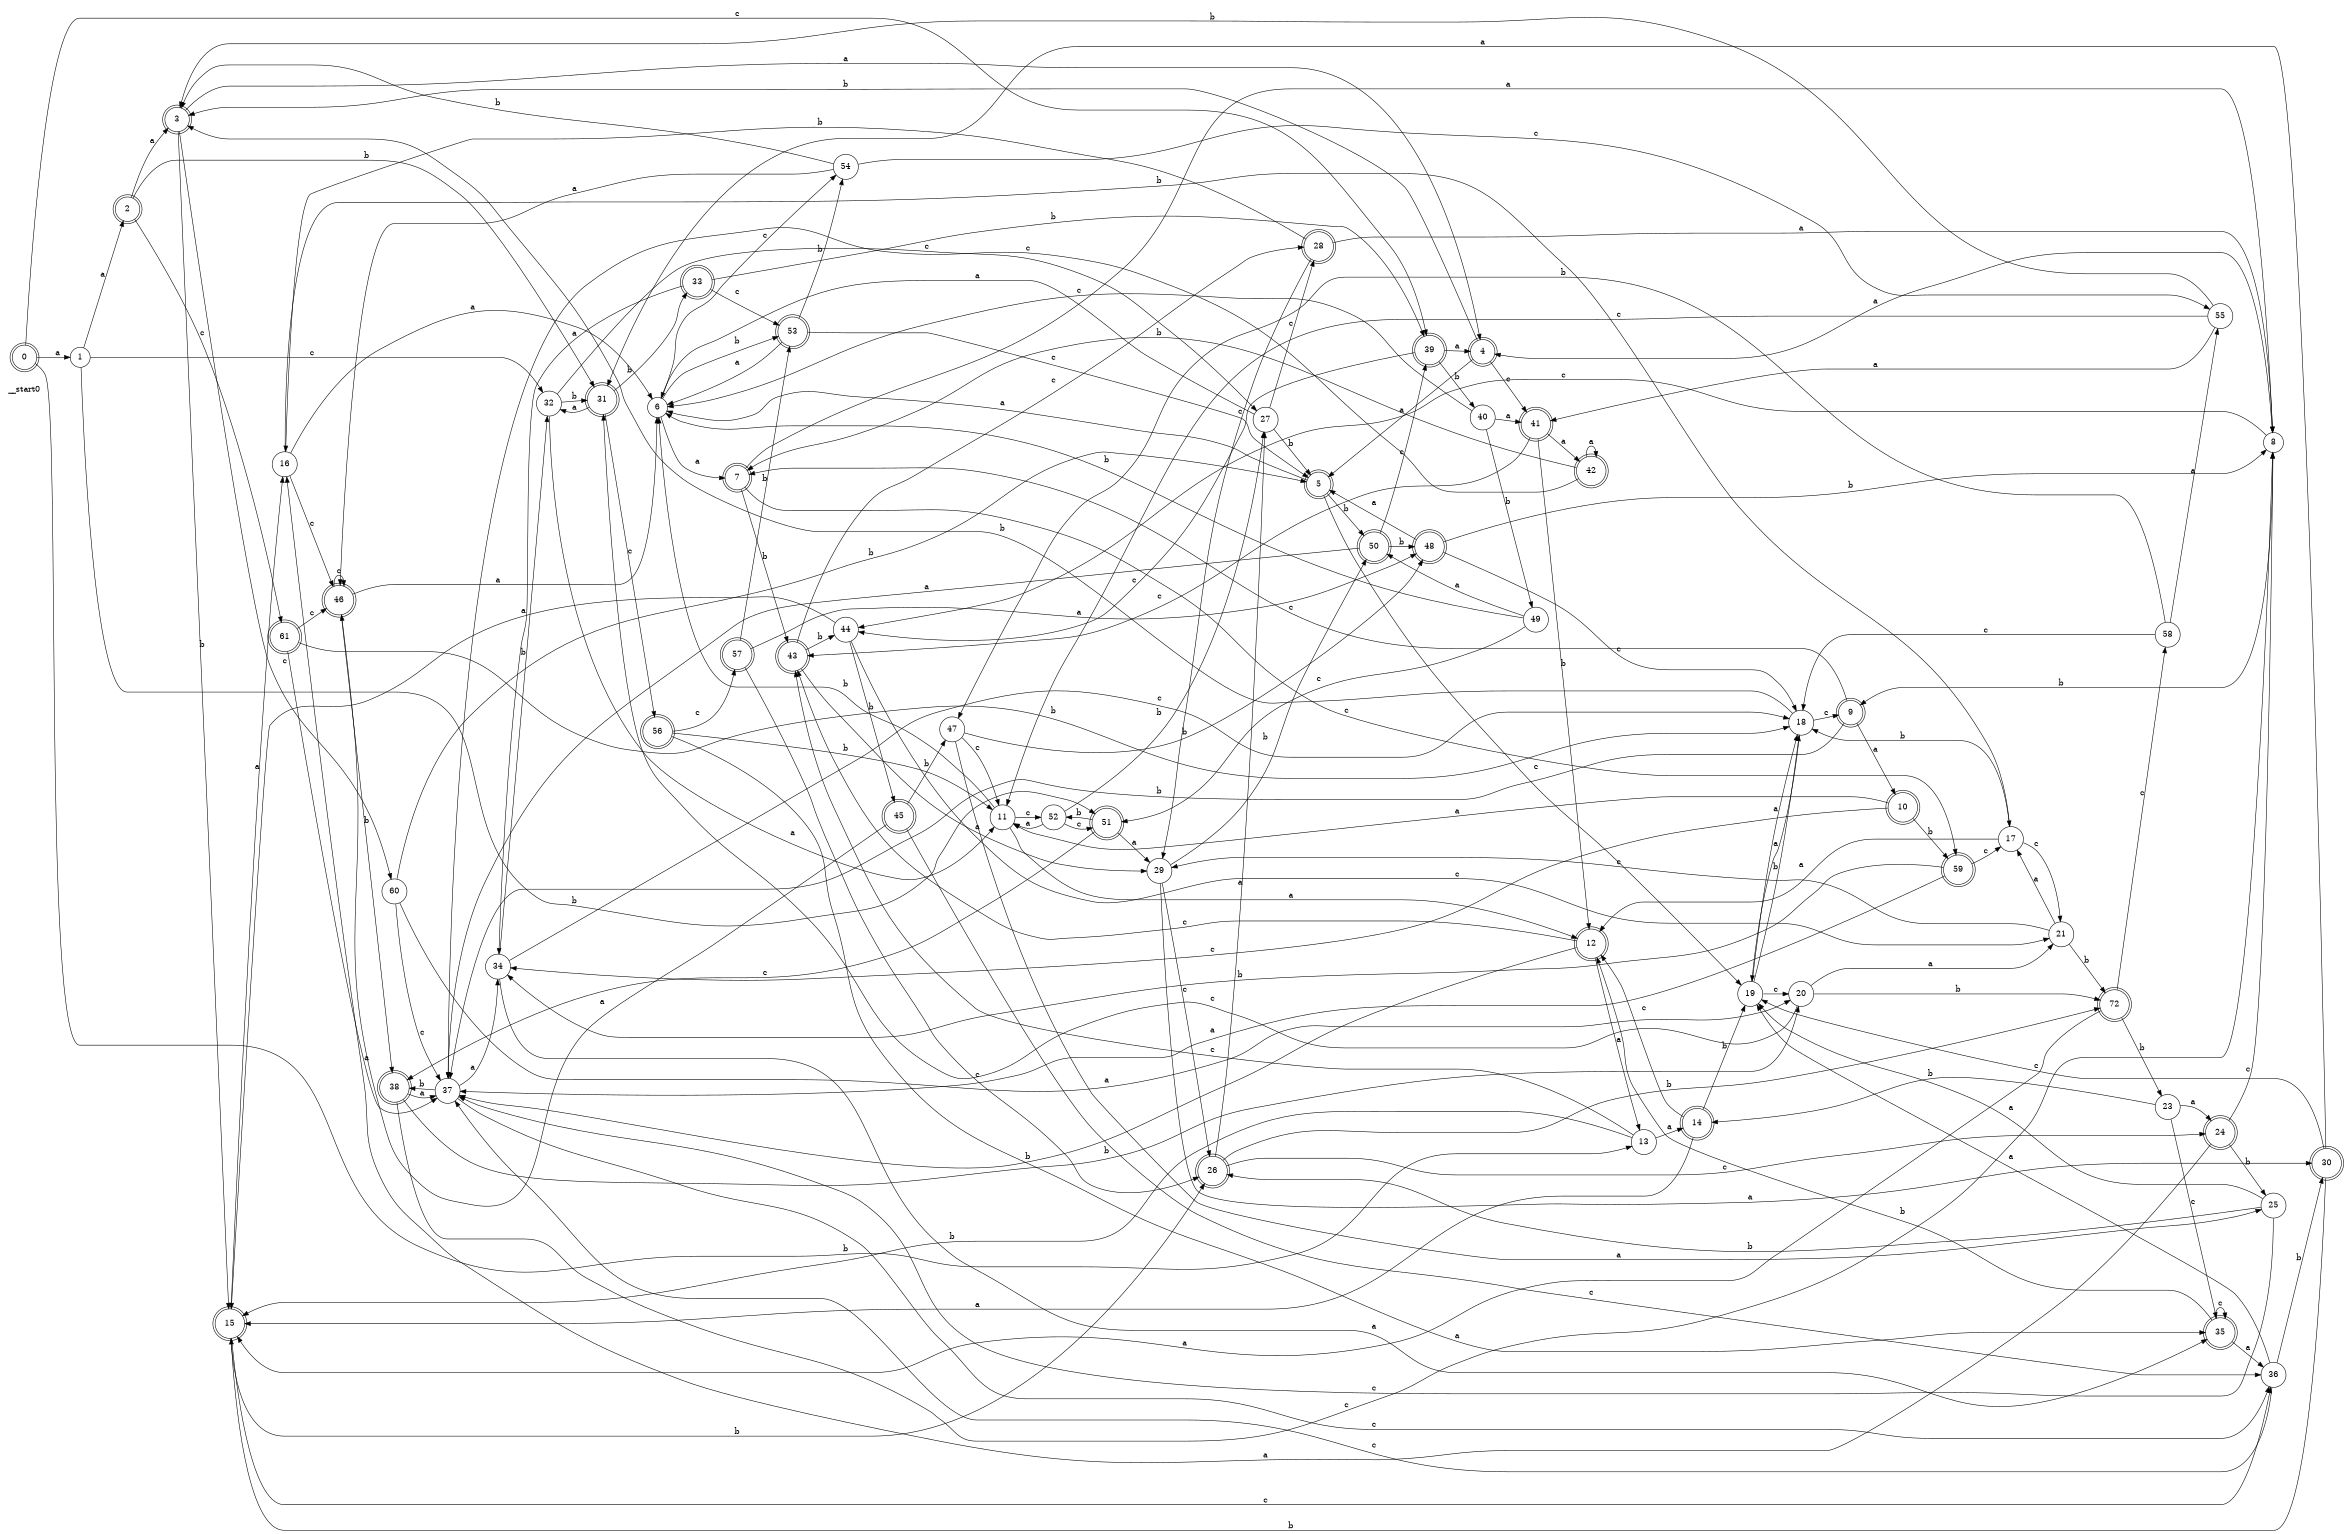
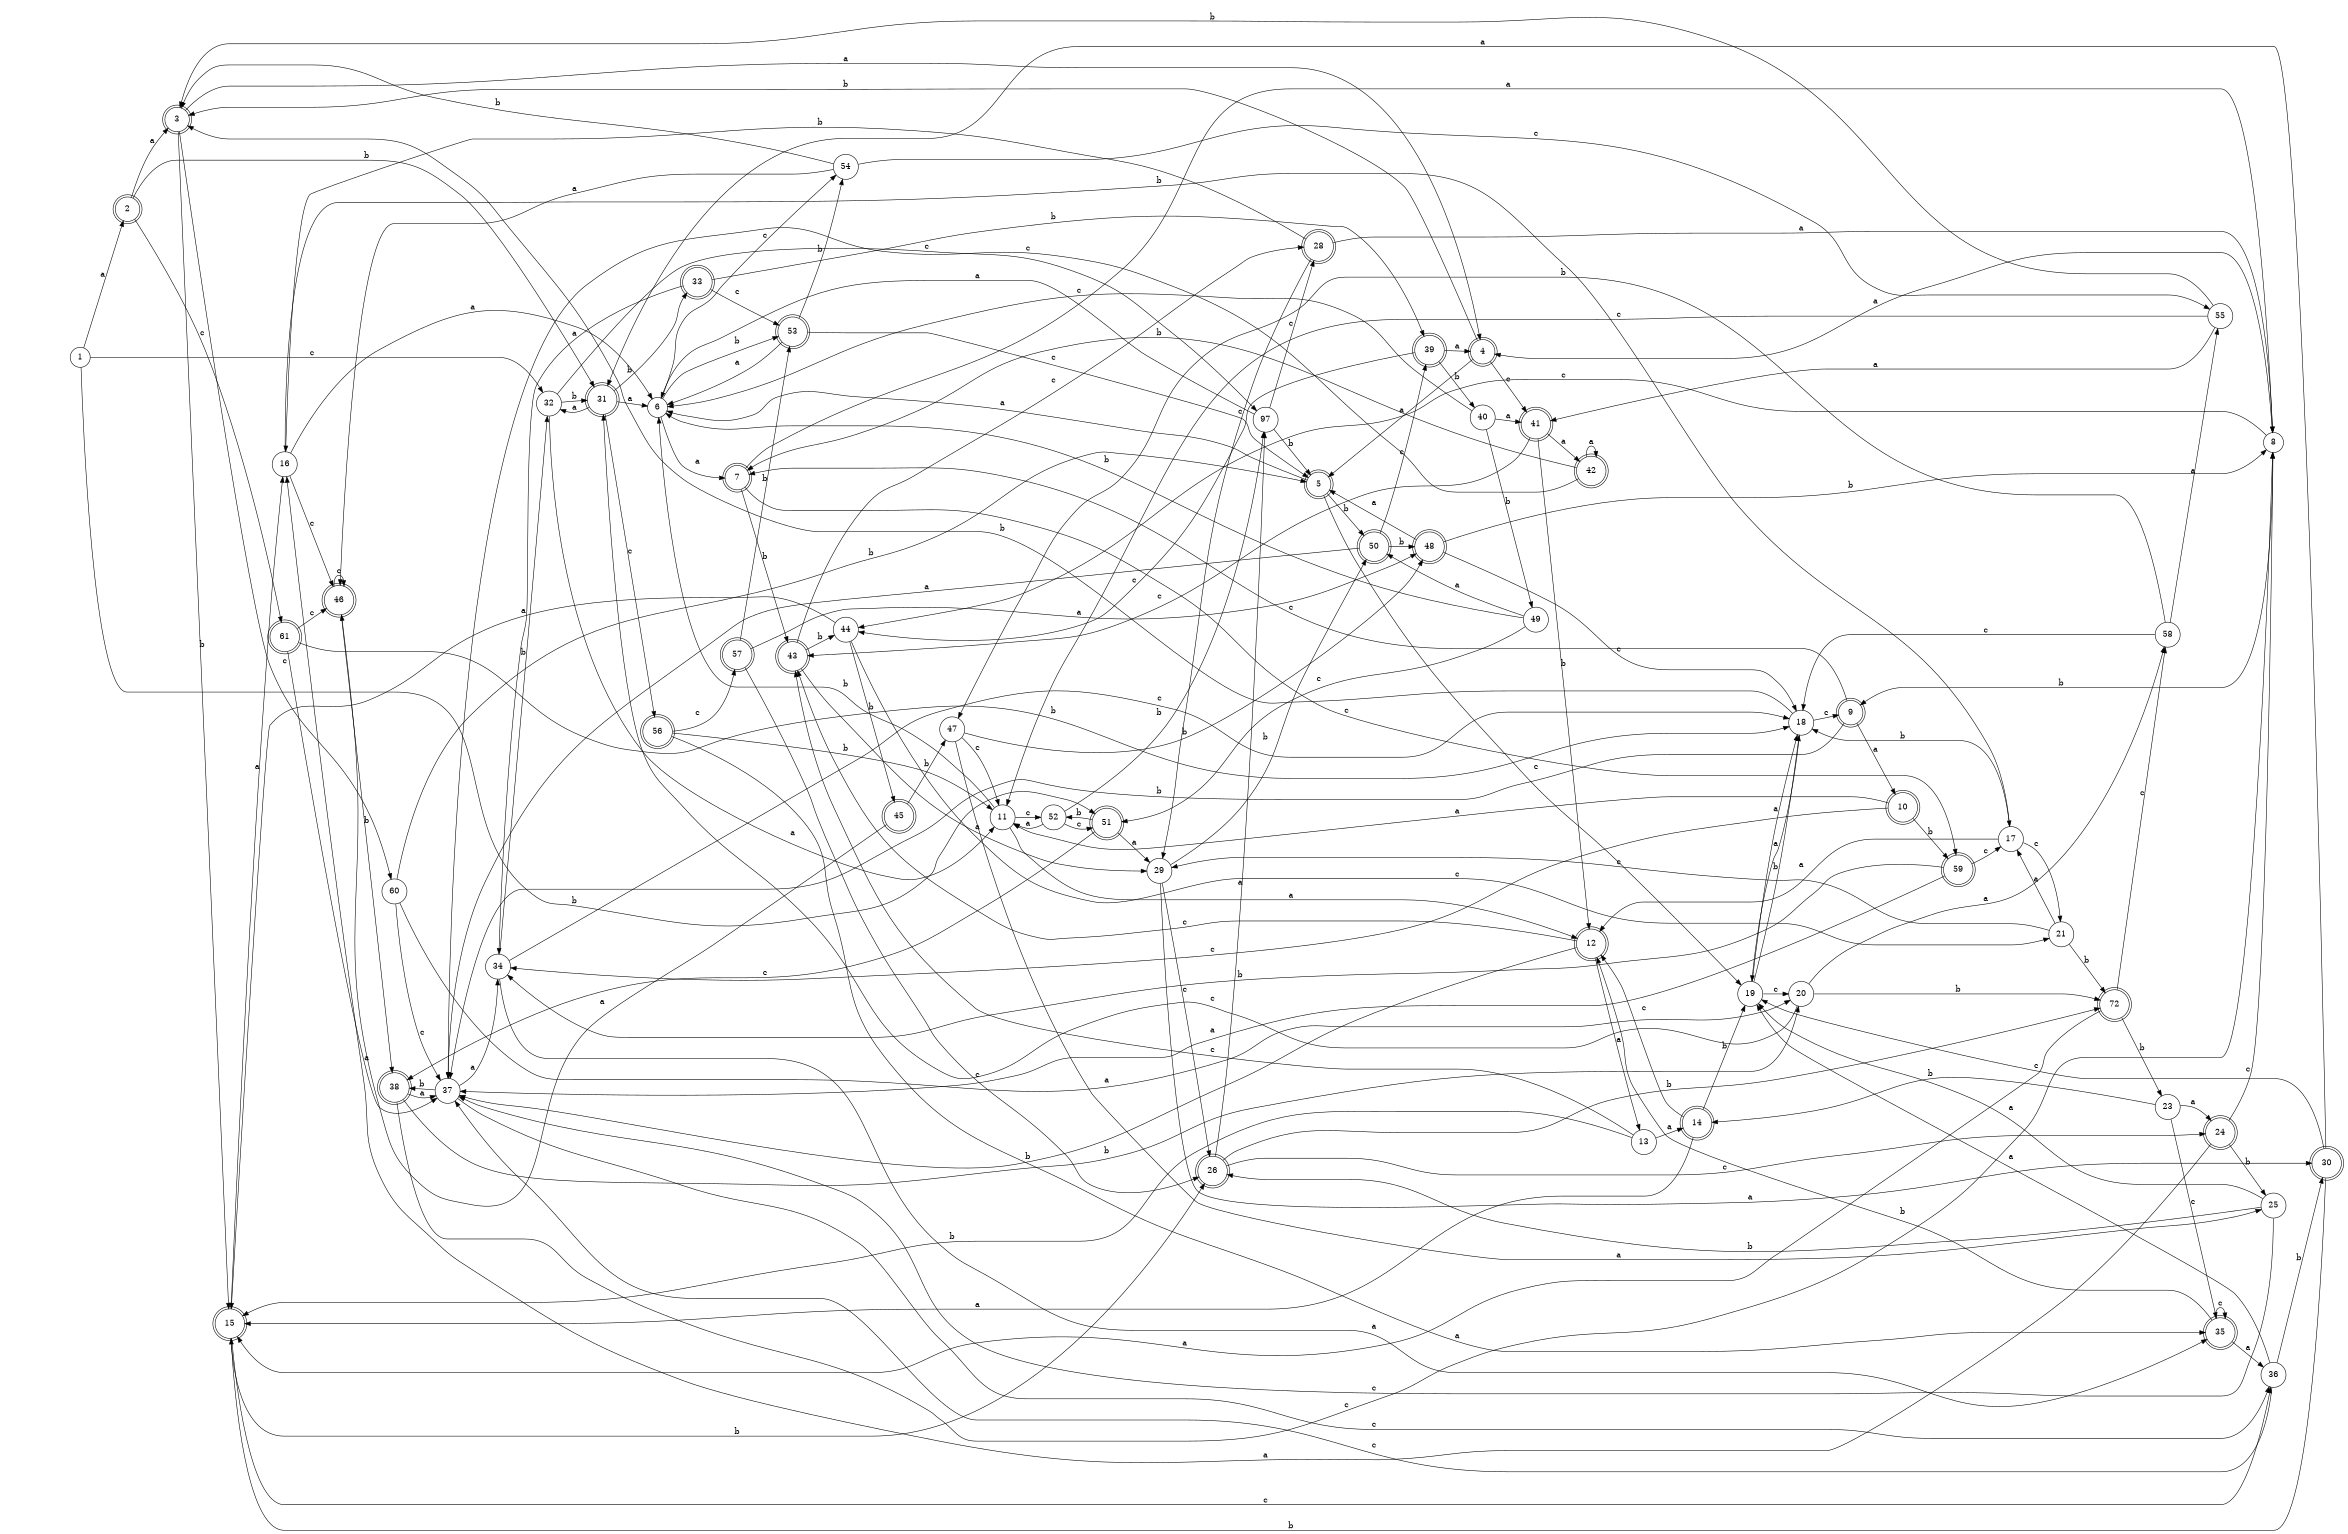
(25, 357) -> none
(25, 390) -> none
(1266, 420) -> (1266, 420)
(561, 585) -> (630, 404)
(1931, 968) -> (2041, 878)
(1480, 1282) -> none
